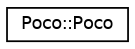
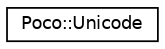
(68, 25) -> (82, 25)
